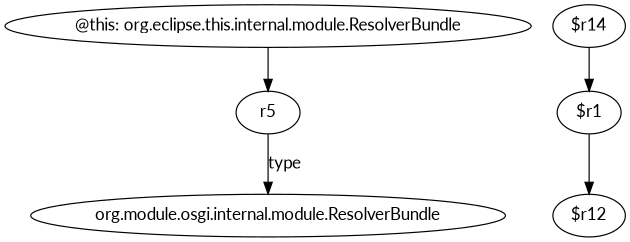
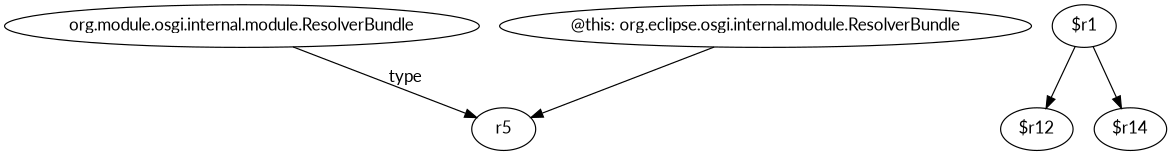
(268, 26) -> (766, 26)
(589, 63) -> (1105, 72)
(268, 158) -> (379, 80)
